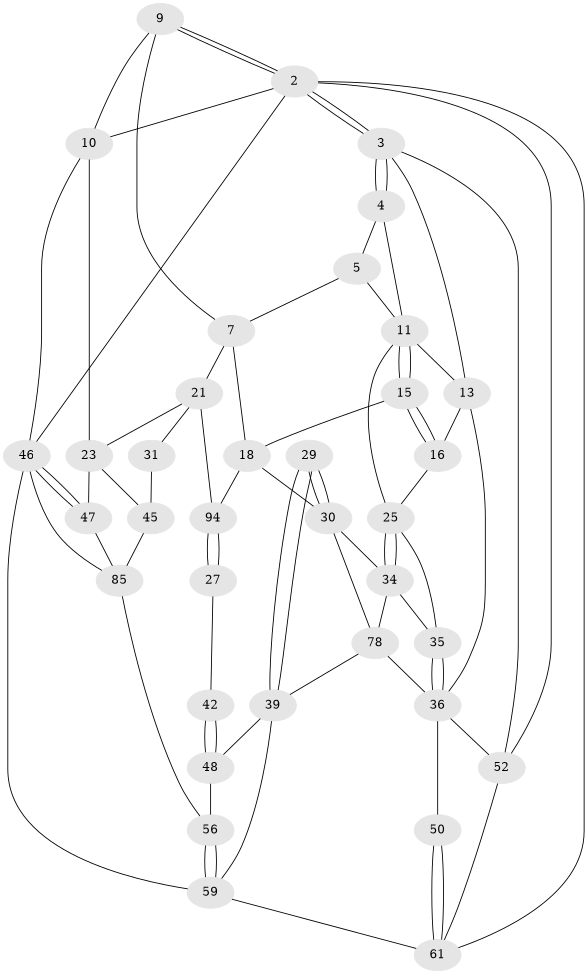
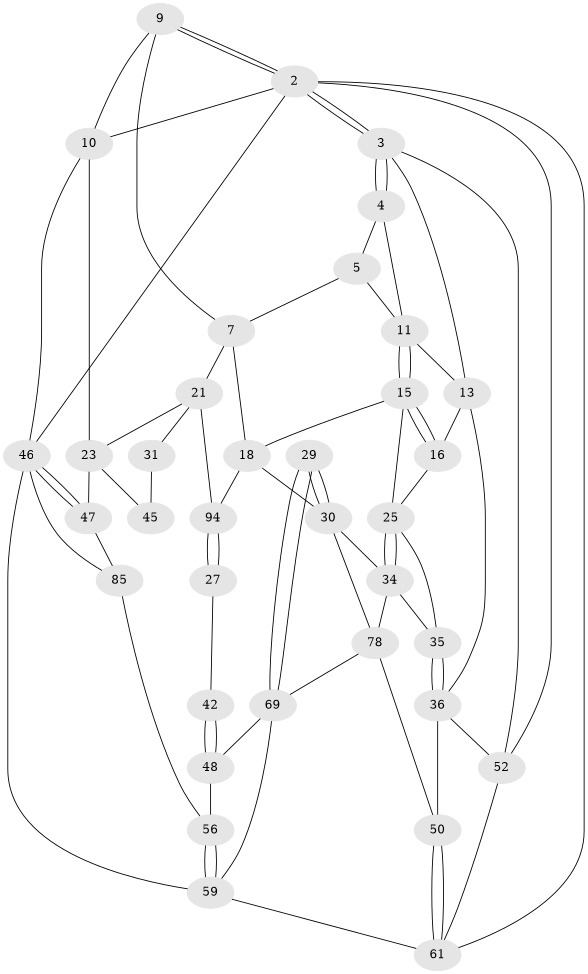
(369, 422) -> (398, 456)
(135, 550) -> none
(406, 674) -> (406, 737)
(273, 705) -> (273, 705)
